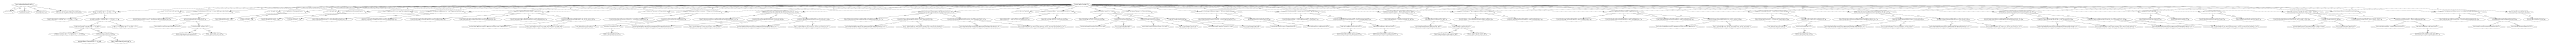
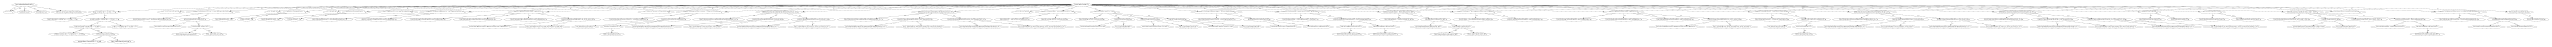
(1139, 12) -> none
